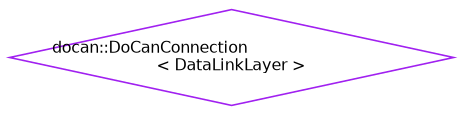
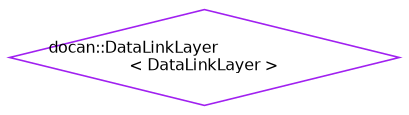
(232, 58) -> (204, 58)
